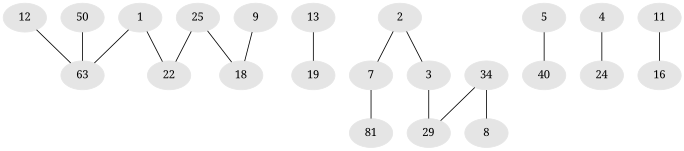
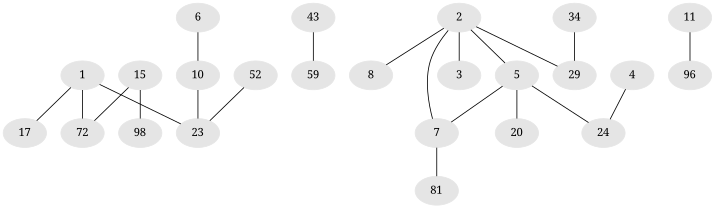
(25, 18) -> (256, 75)
(83, 18) -> (198, 75)
(198, 18) -> (140, 75)
none -> (198, 18)
(256, 18) -> none
(313, 18) -> (313, 18)
none -> (488, 46)
(83, 75) -> (198, 133)
(169, 75) -> (83, 133)
(241, 75) -> (140, 133)
(313, 75) -> (313, 75)
(544, 75) -> (517, 133)
(660, 75) -> (690, 75)
(429, 104) -> (517, 46)
none -> (477, 104)
(486, 104) -> (415, 47)
none -> (560, 104)
none -> (25, 133)
